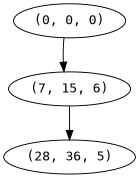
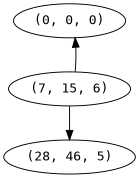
(63, 50) -> (76, 59)
(70, 157) -> (70, 157)
